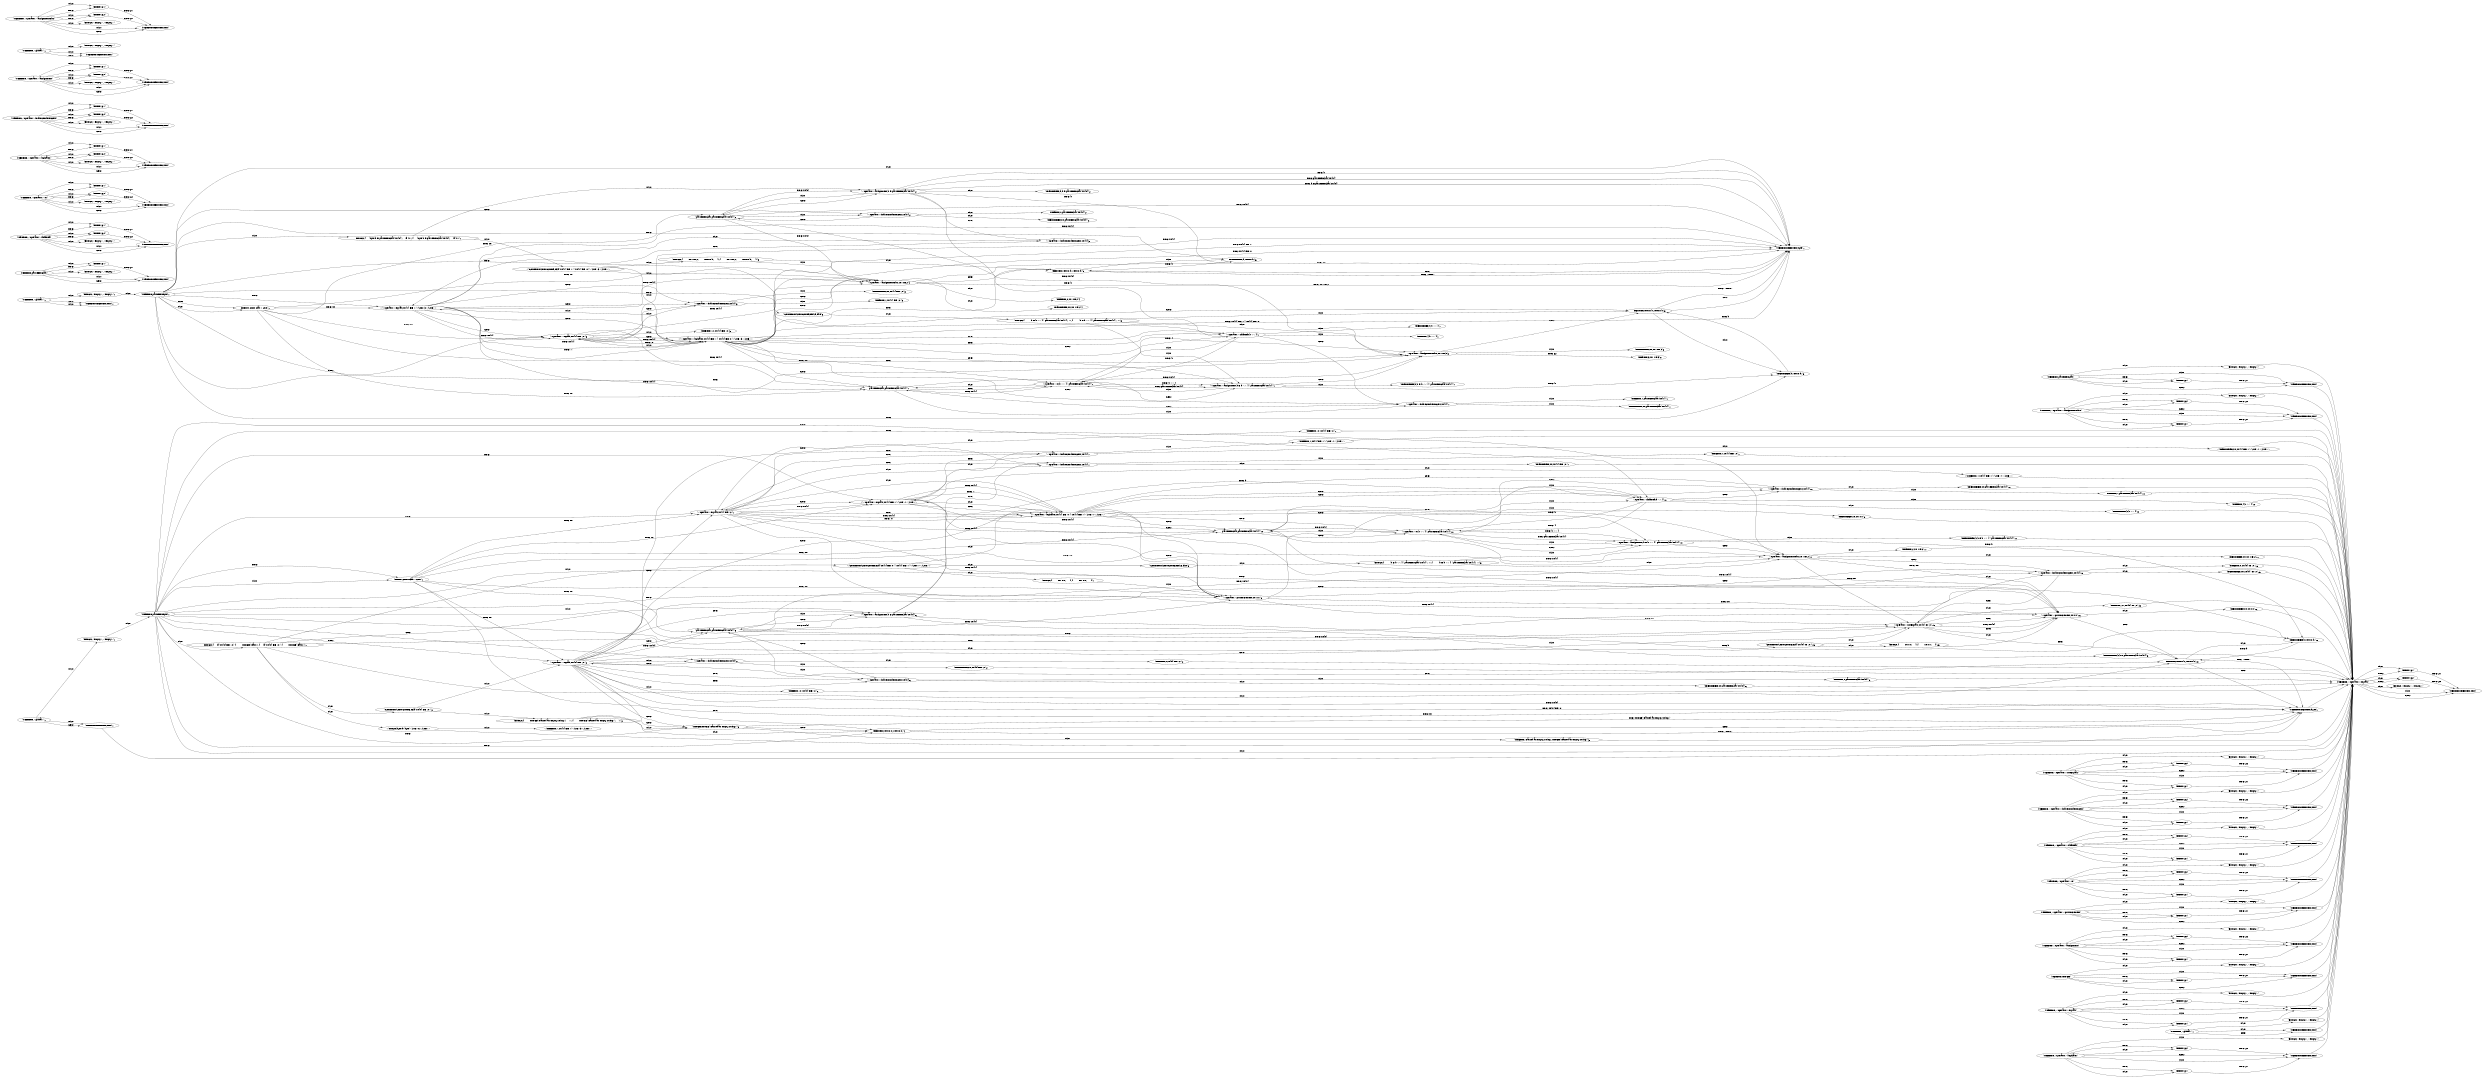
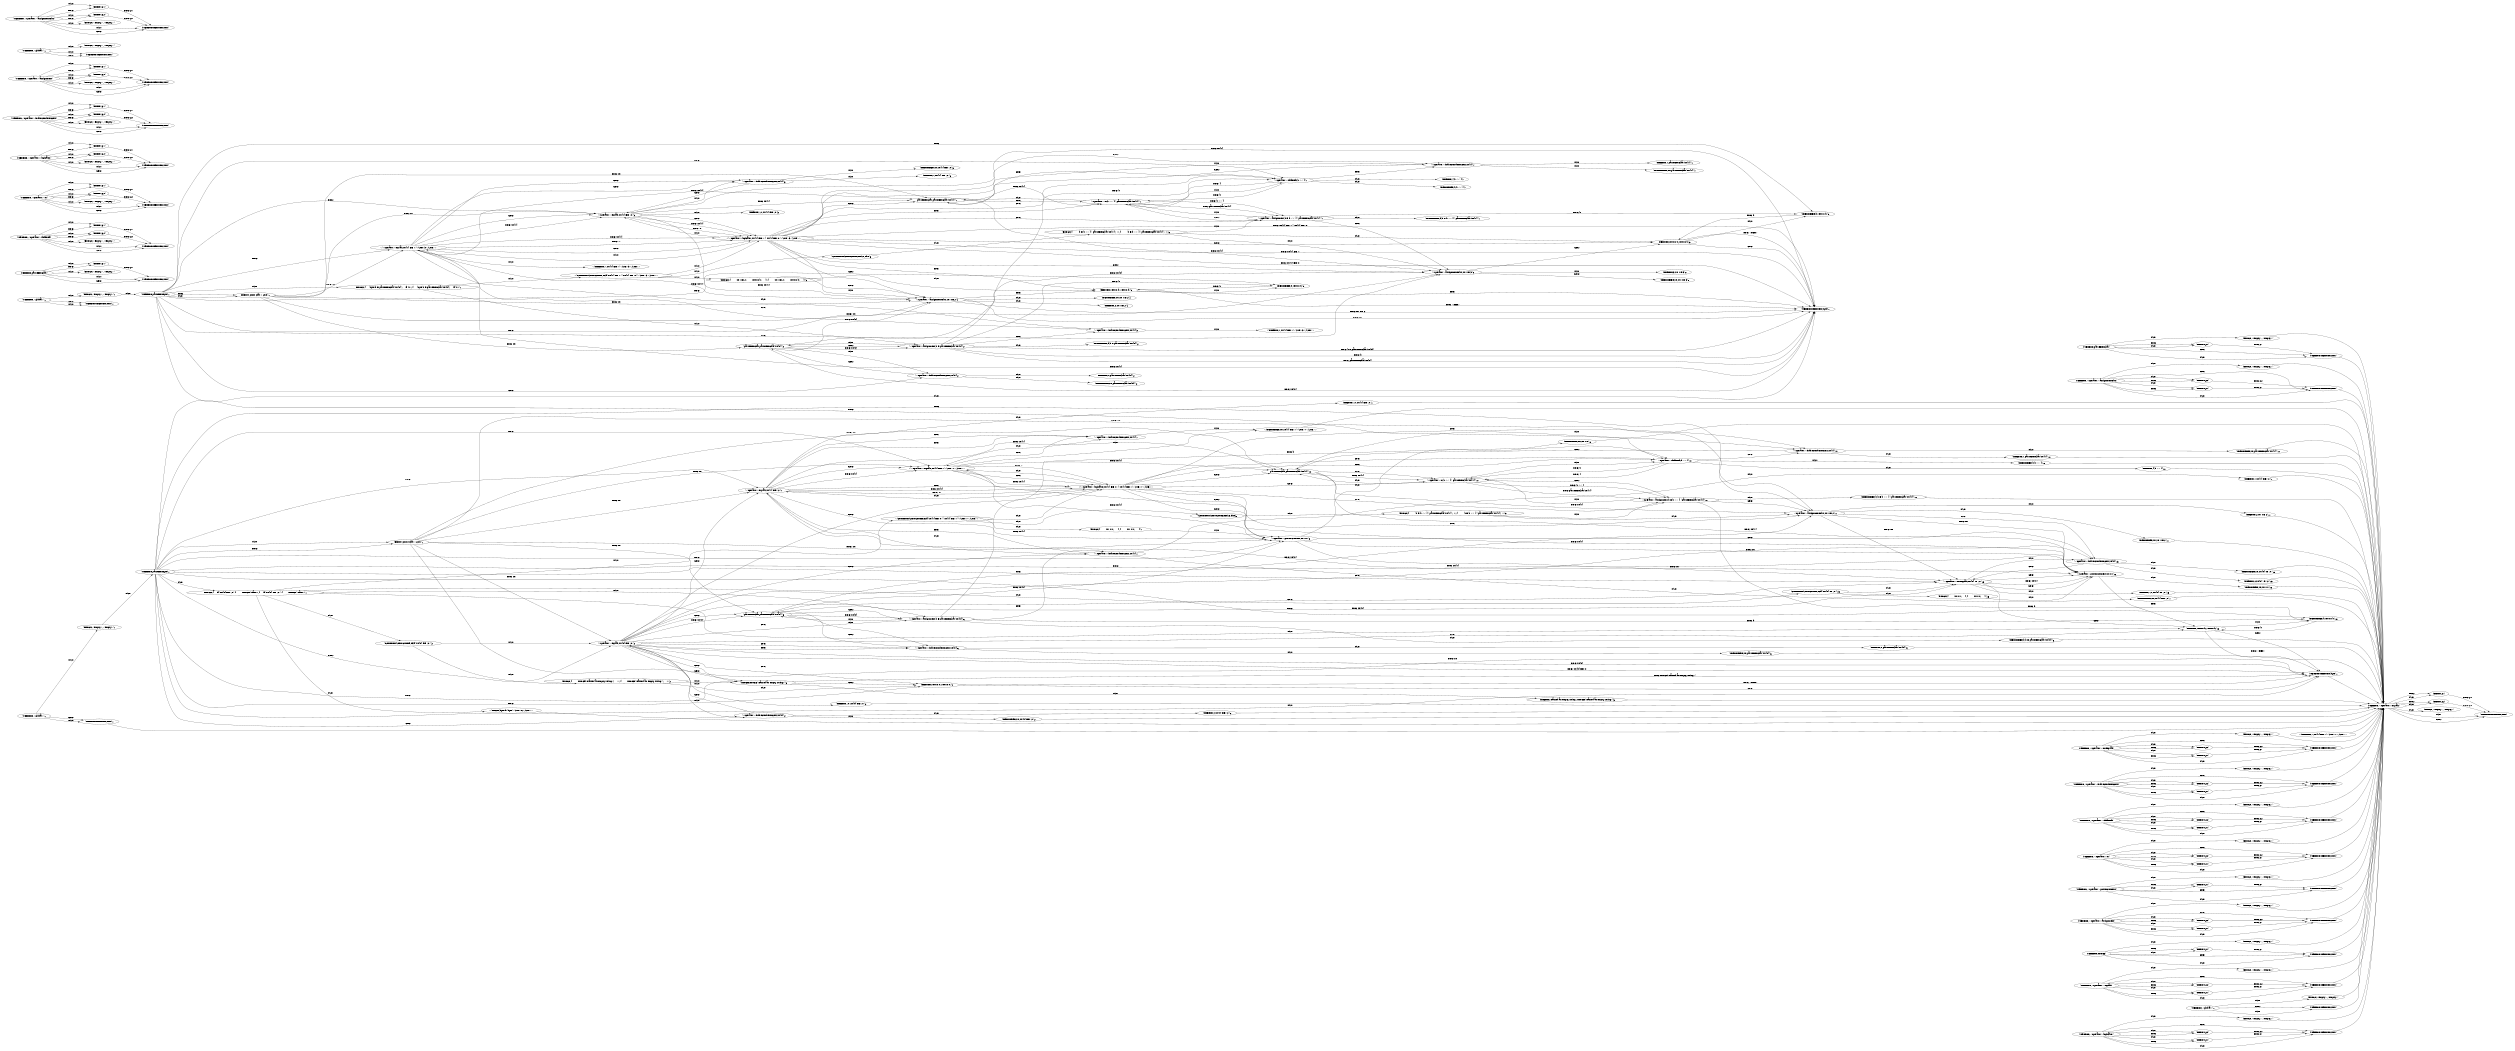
none -> (1290, 330)
(1552, 349) -> (1577, 274)
(1552, 354) -> (1577, 271)
(1321, 441) -> none
(1439, 470) -> (1106, 452)
(486, 729) -> (500, 265)
